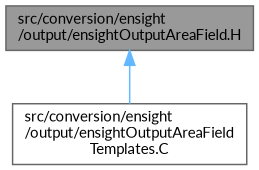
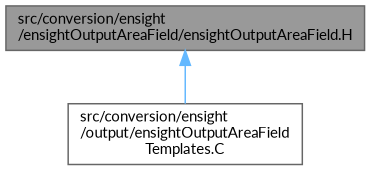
(130, 28) -> (185, 28)
